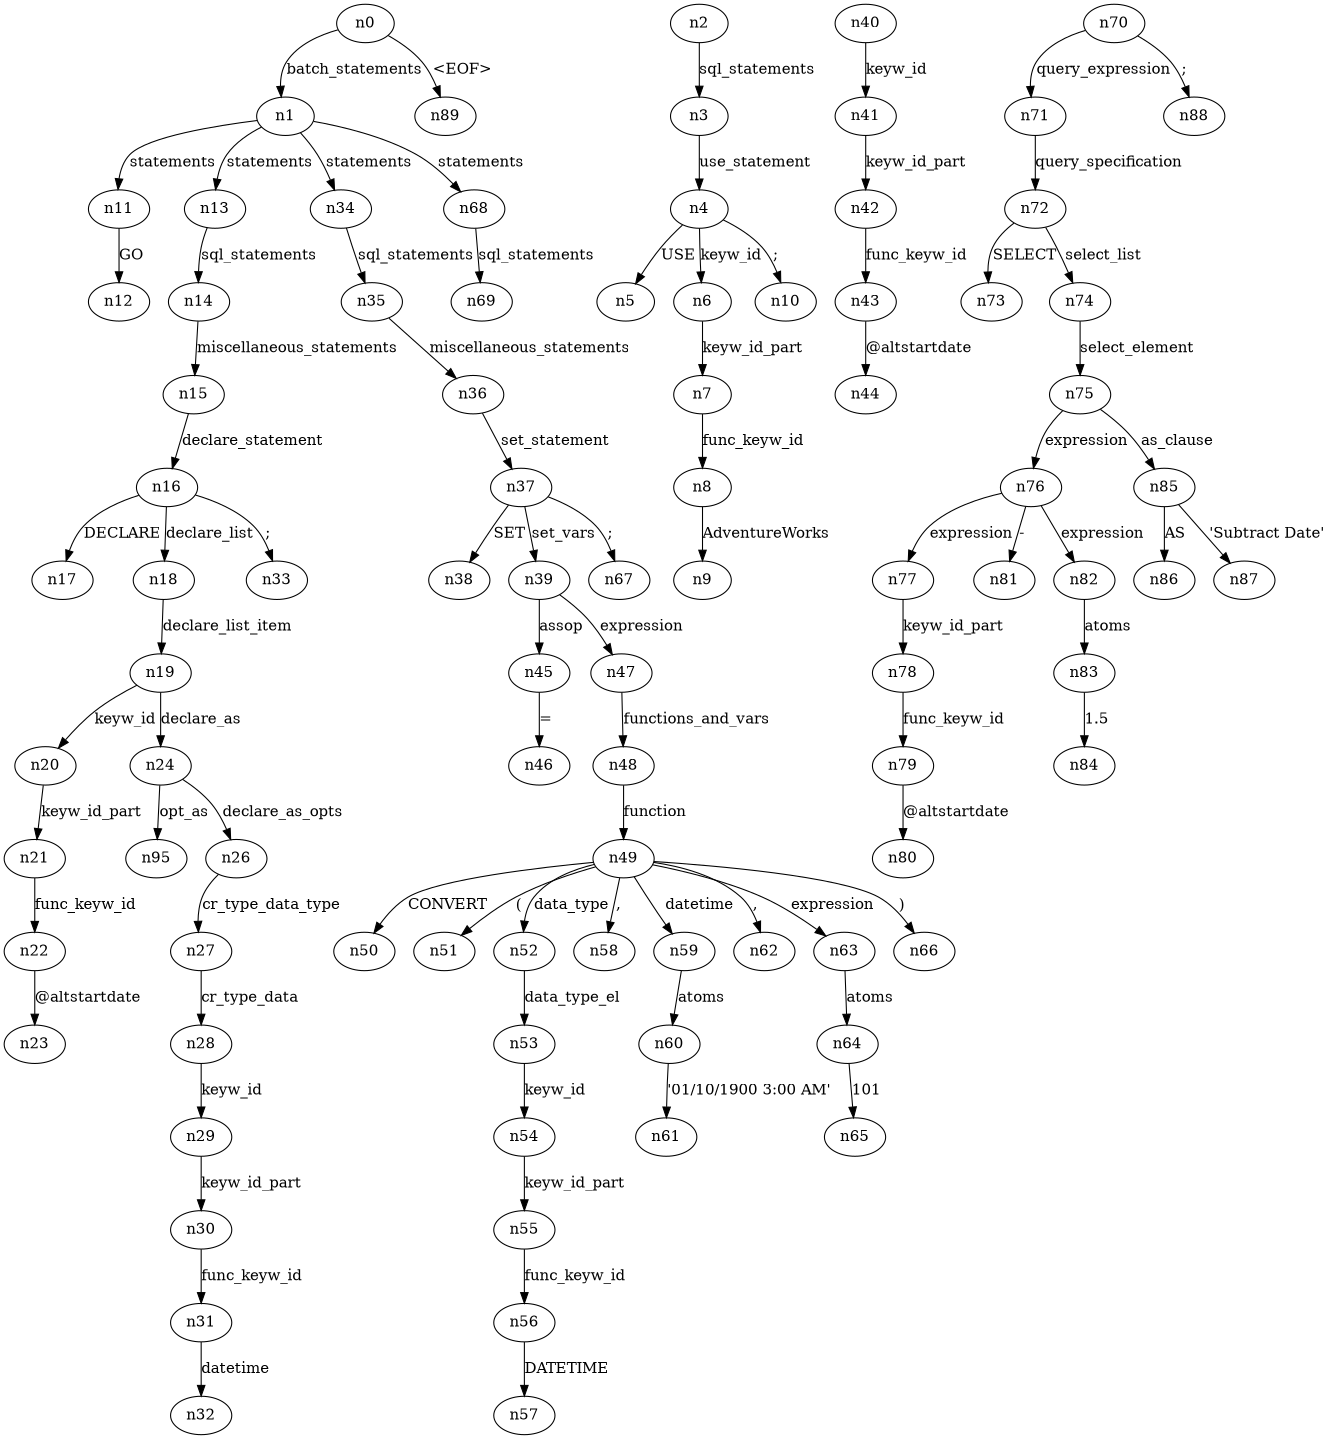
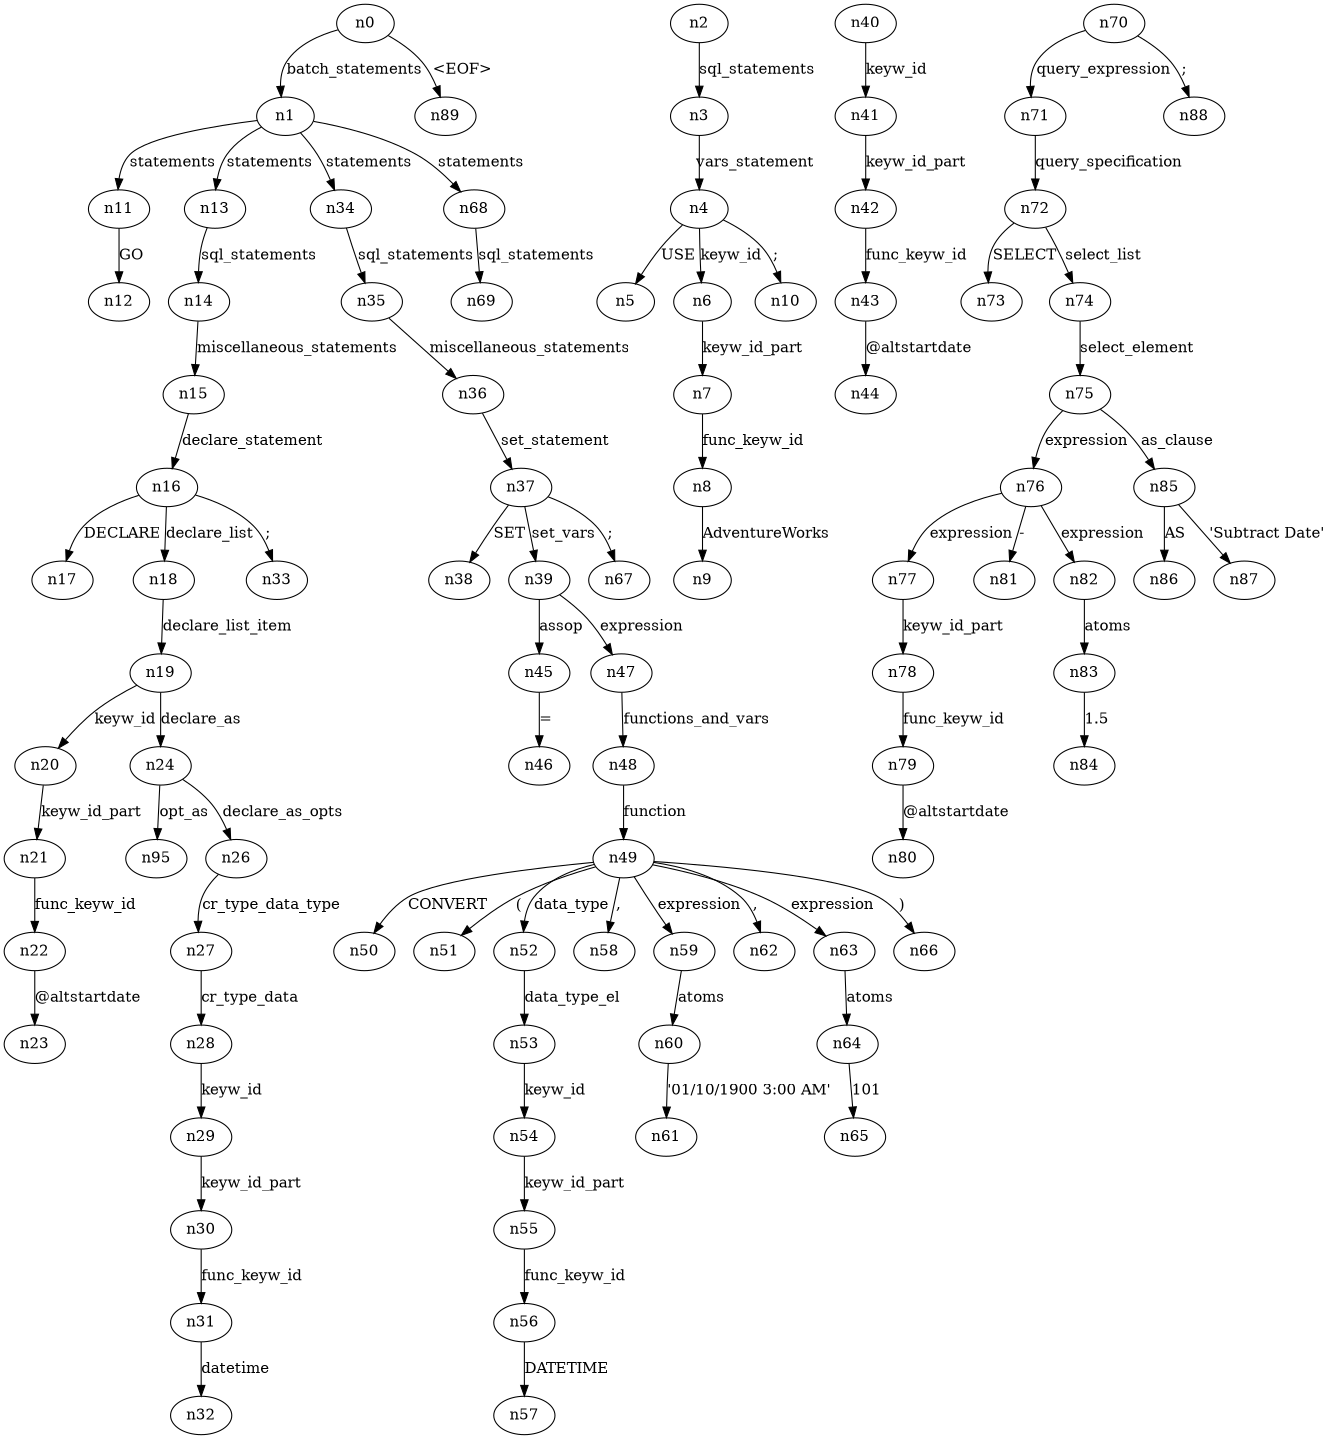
(755, 163) -> (755, 163)
(699, 905) -> (699, 905)
